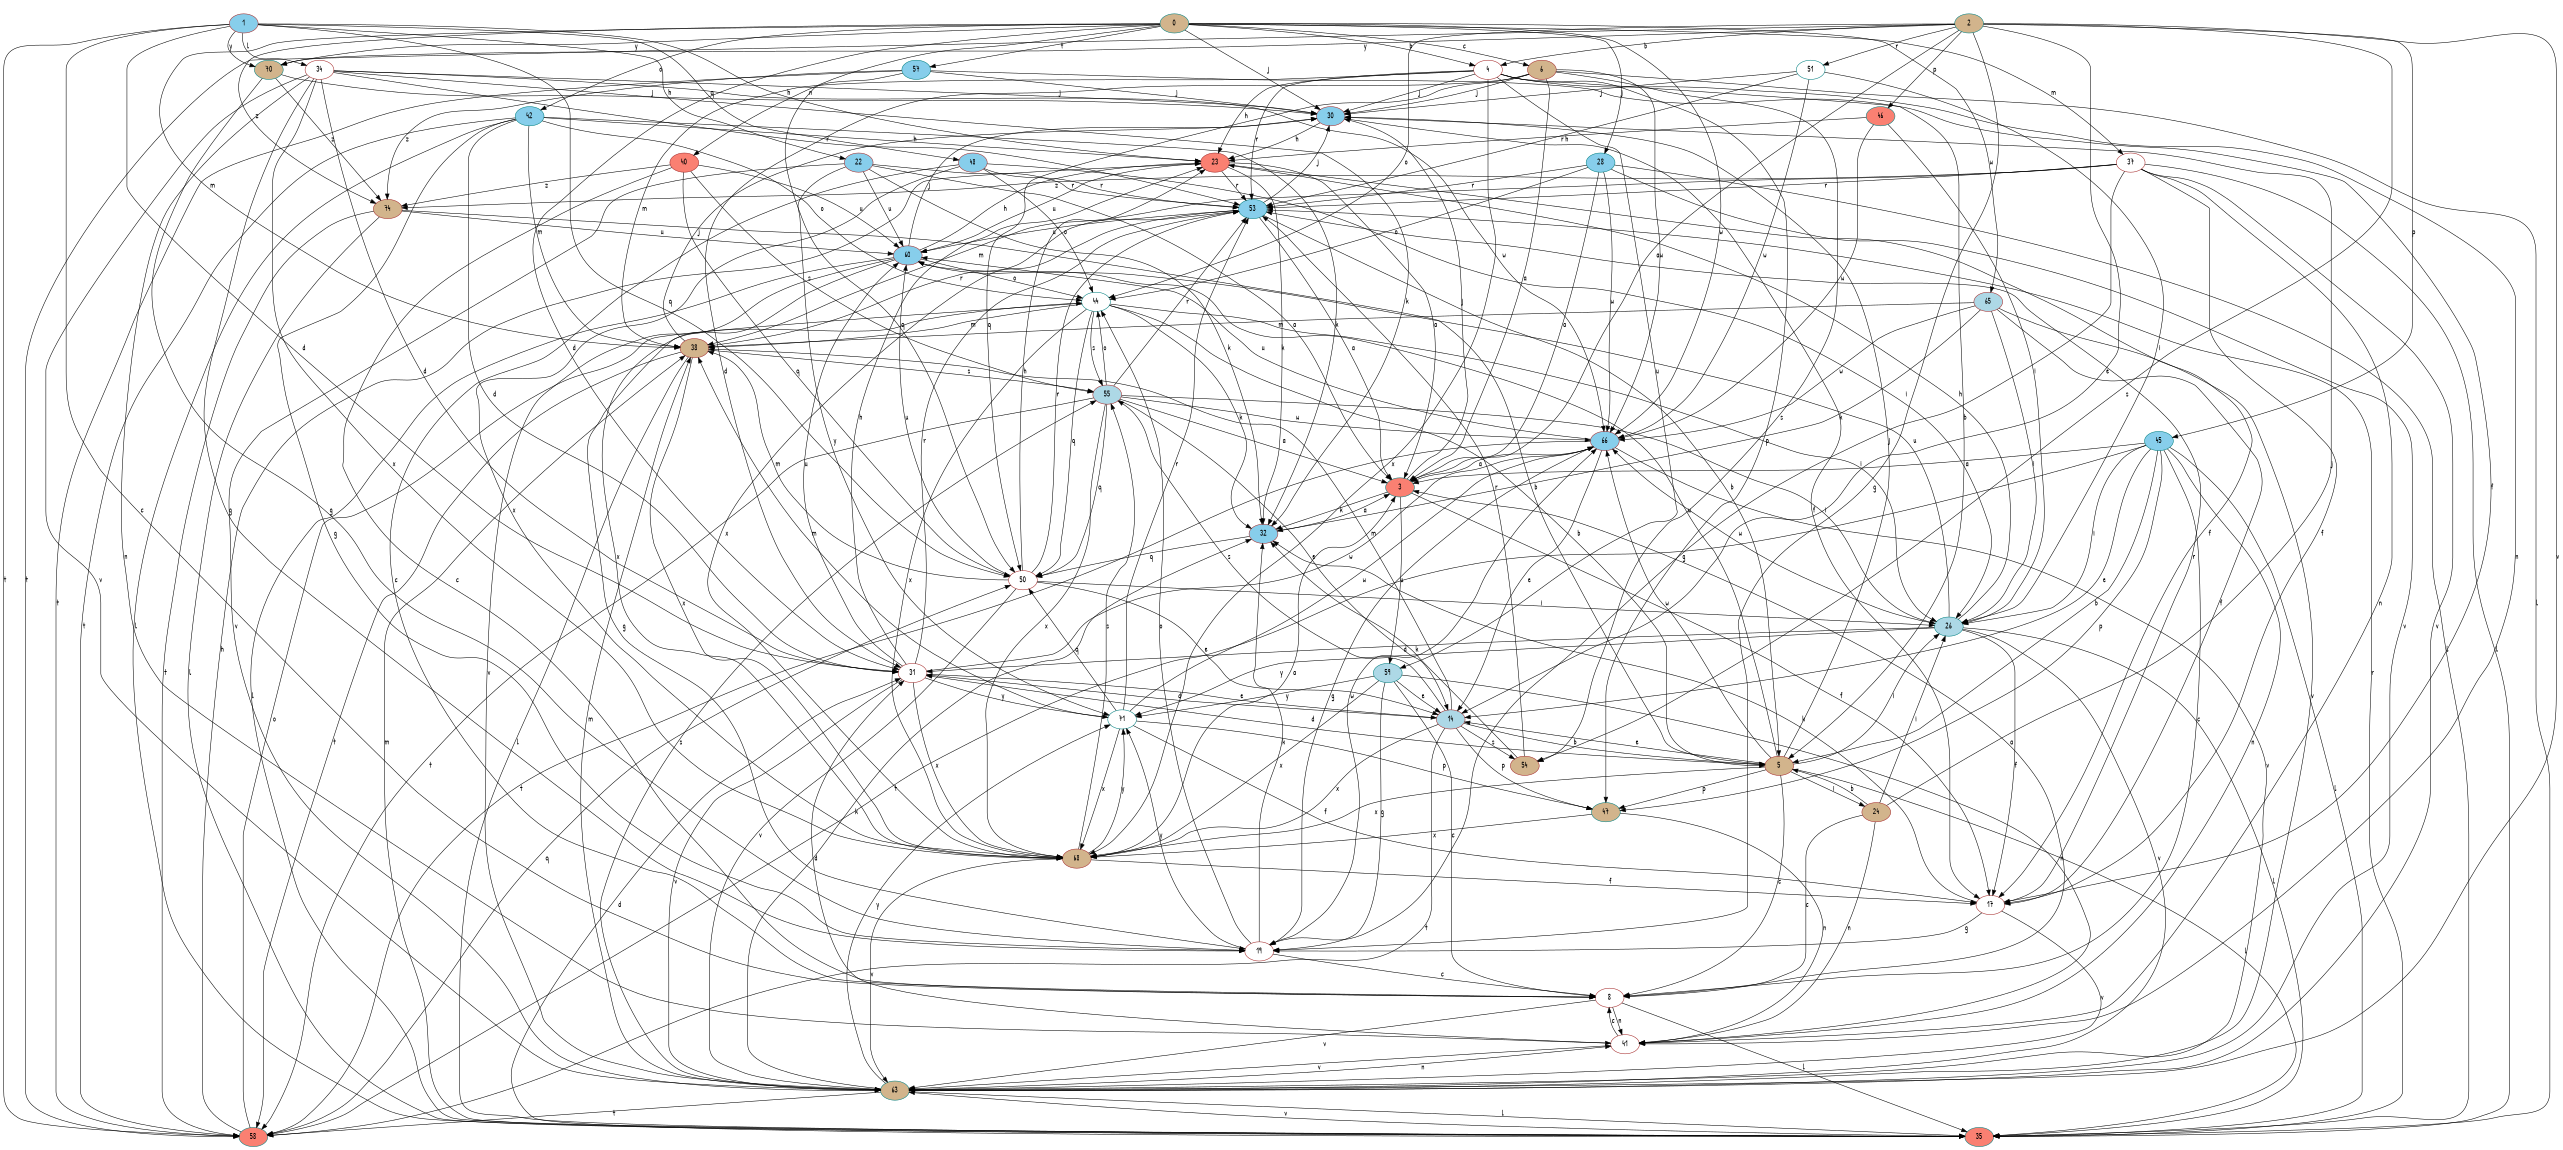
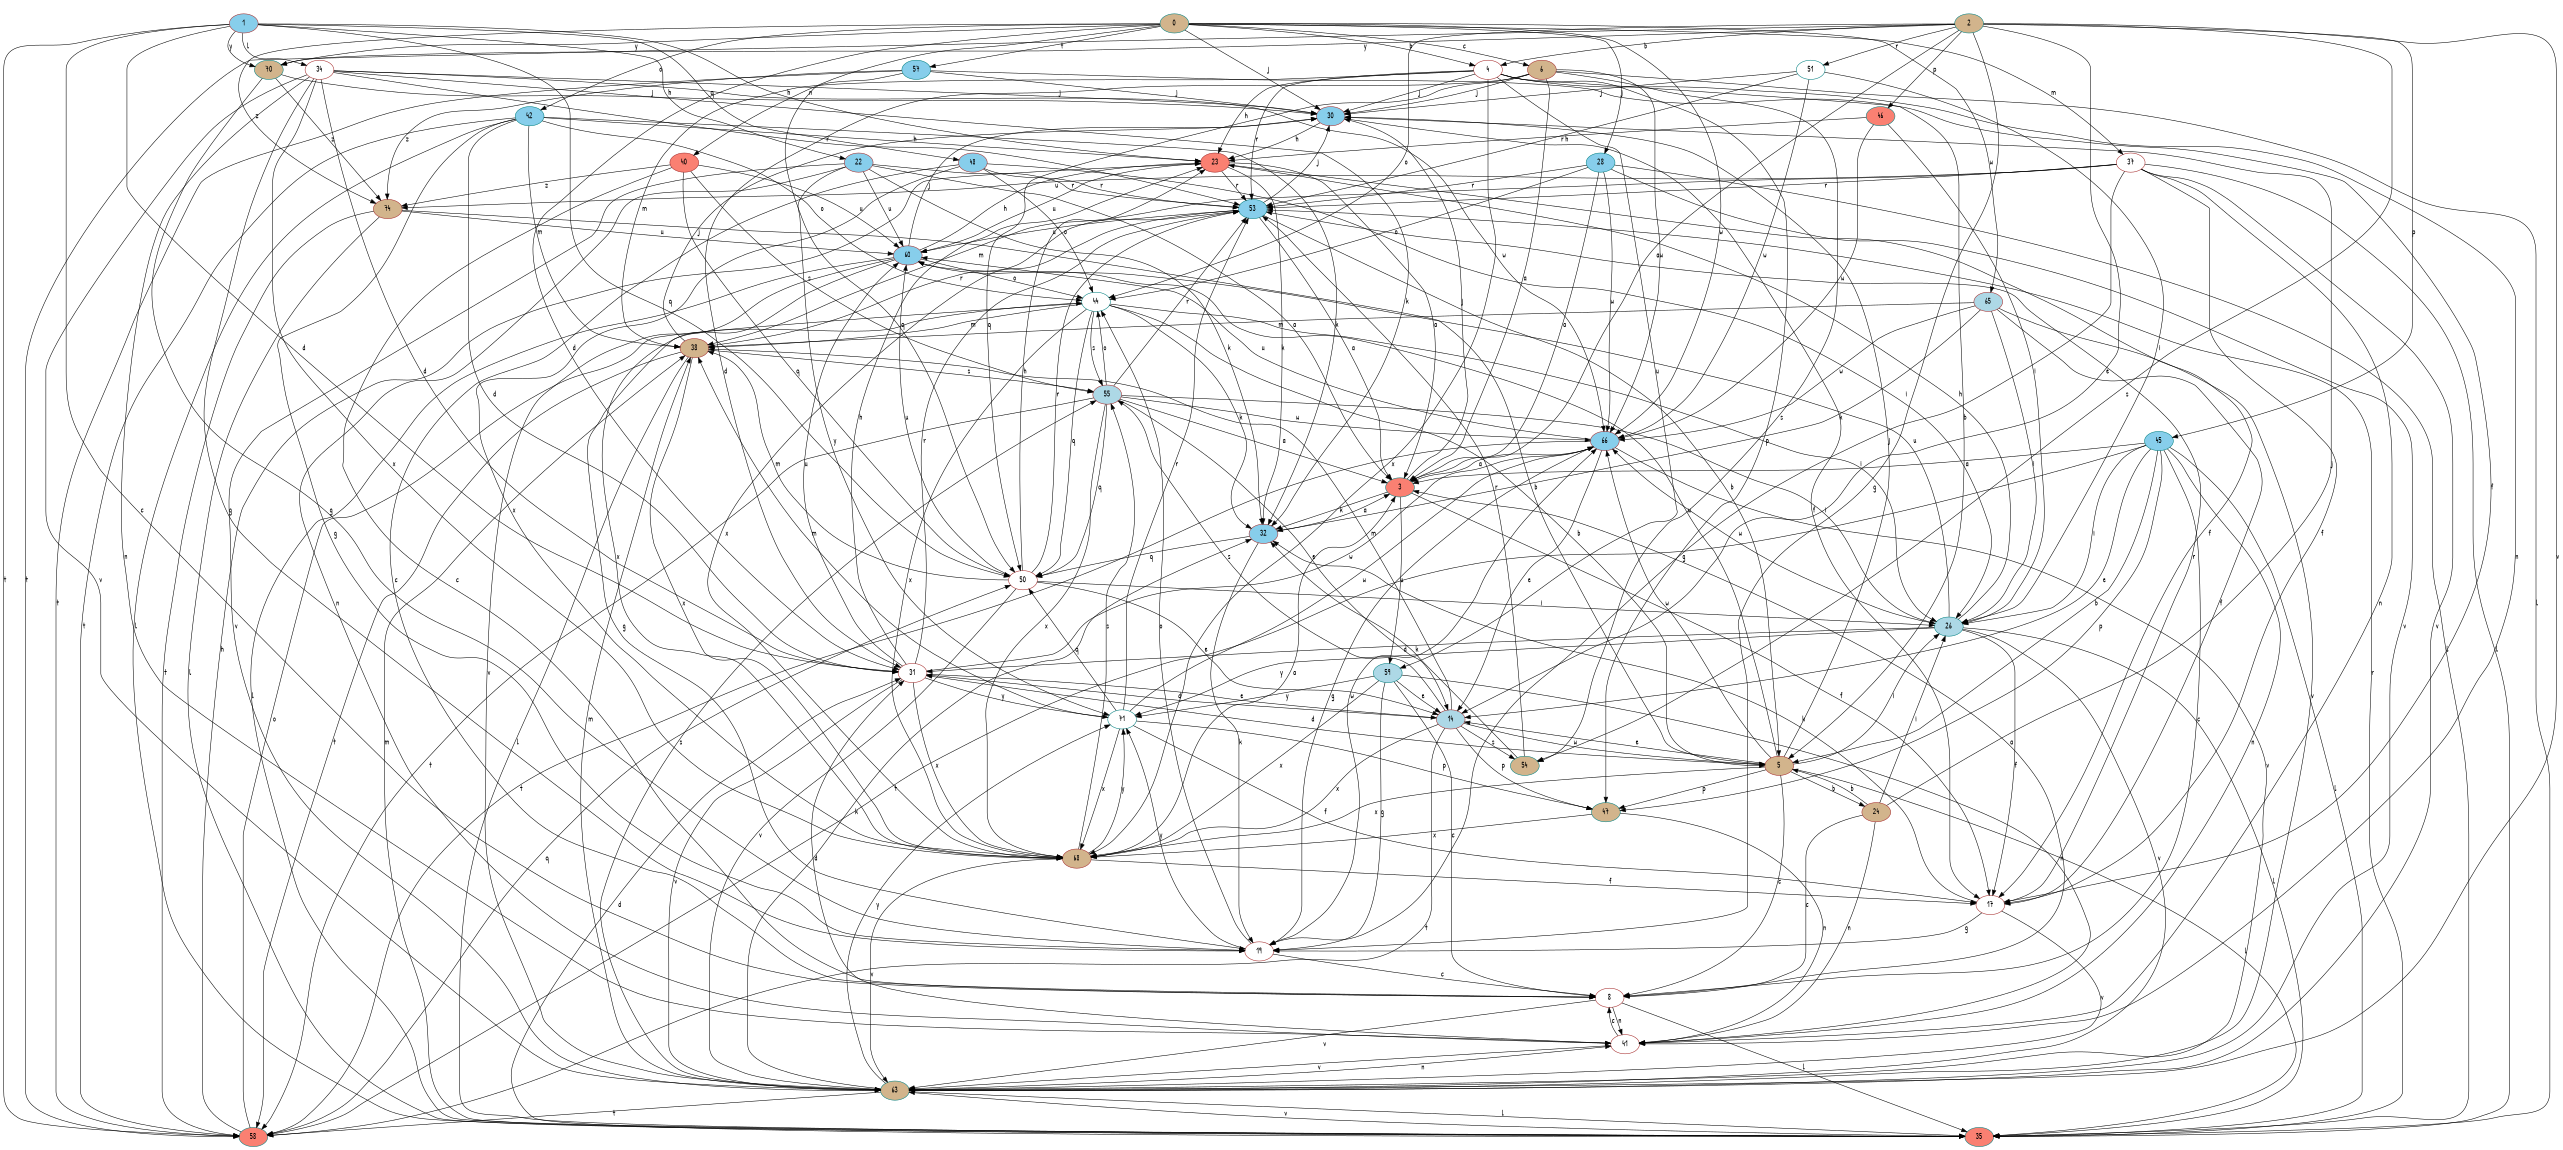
(343, 38) -> none
(1057, 186) -> (1057, 186)
(1576, 743) -> (1576, 743)
(1280, 751) -> (1232, 724)
(1525, 766) -> (1525, 766)
(1834, 789) -> (1834, 789)
none -> (471, 844)
